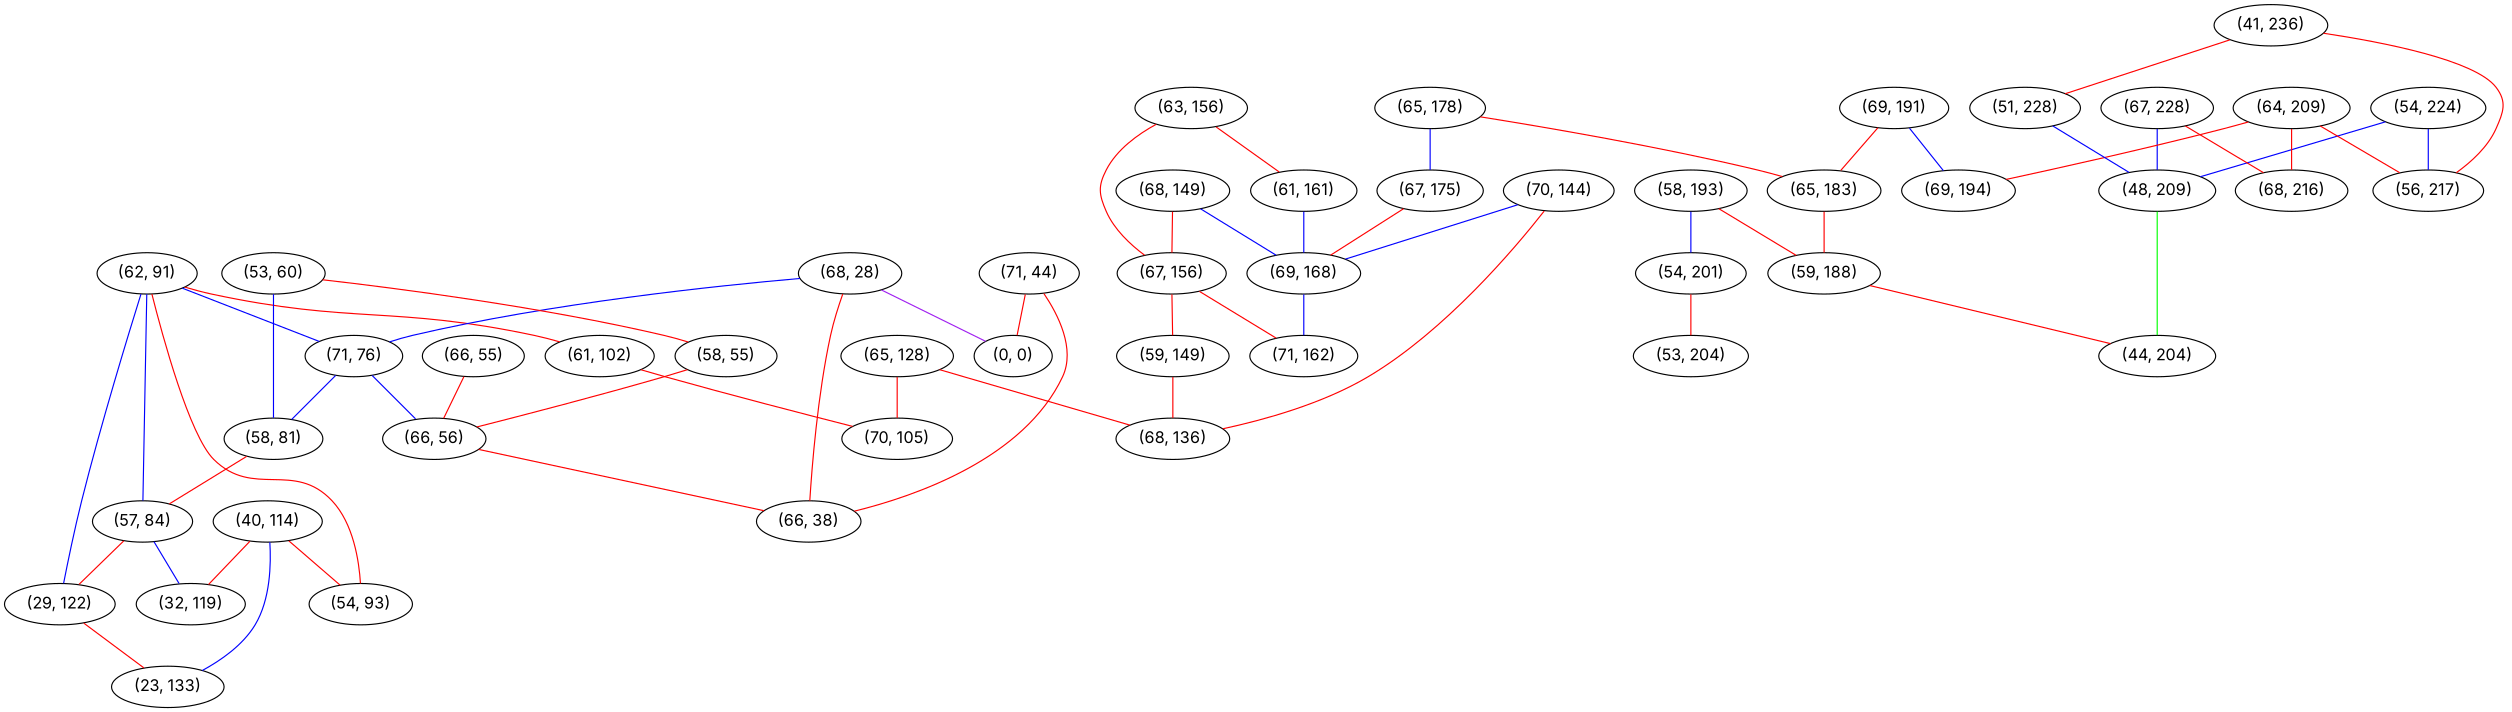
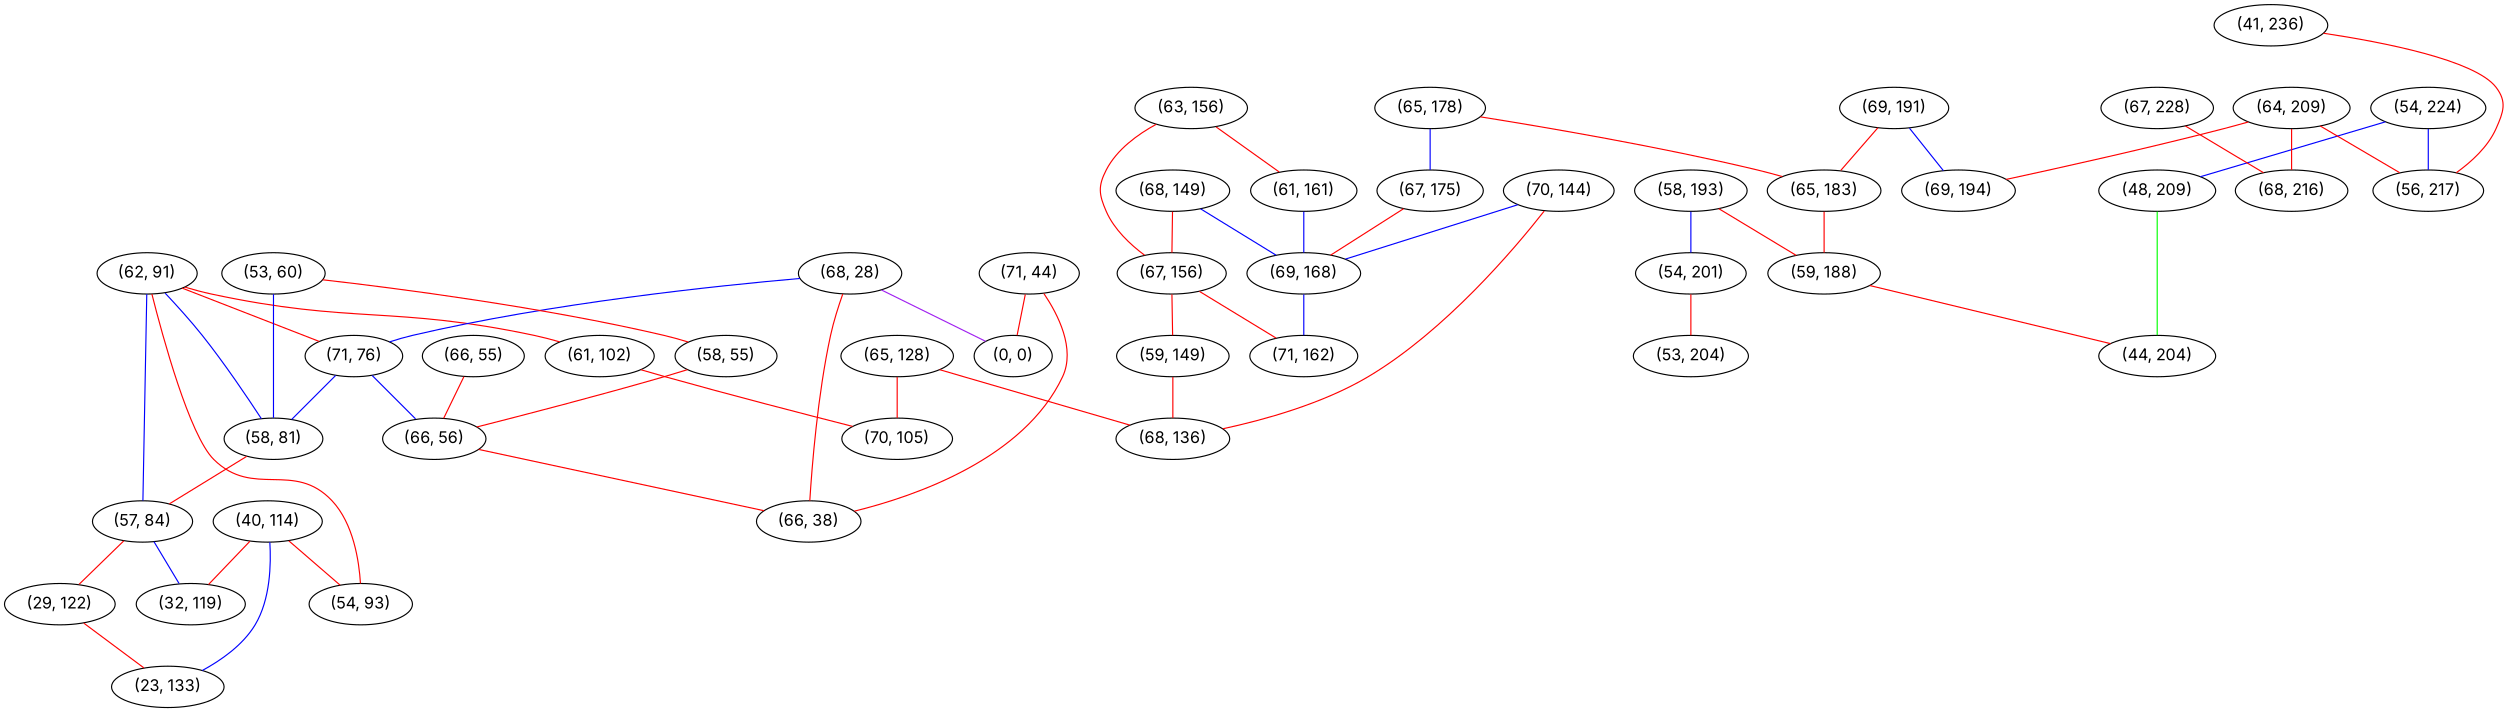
(2025, 108) -> none
(2157, 153) -> none
(251, 315) -> (251, 315)
(98, 438) -> (216, 354)
